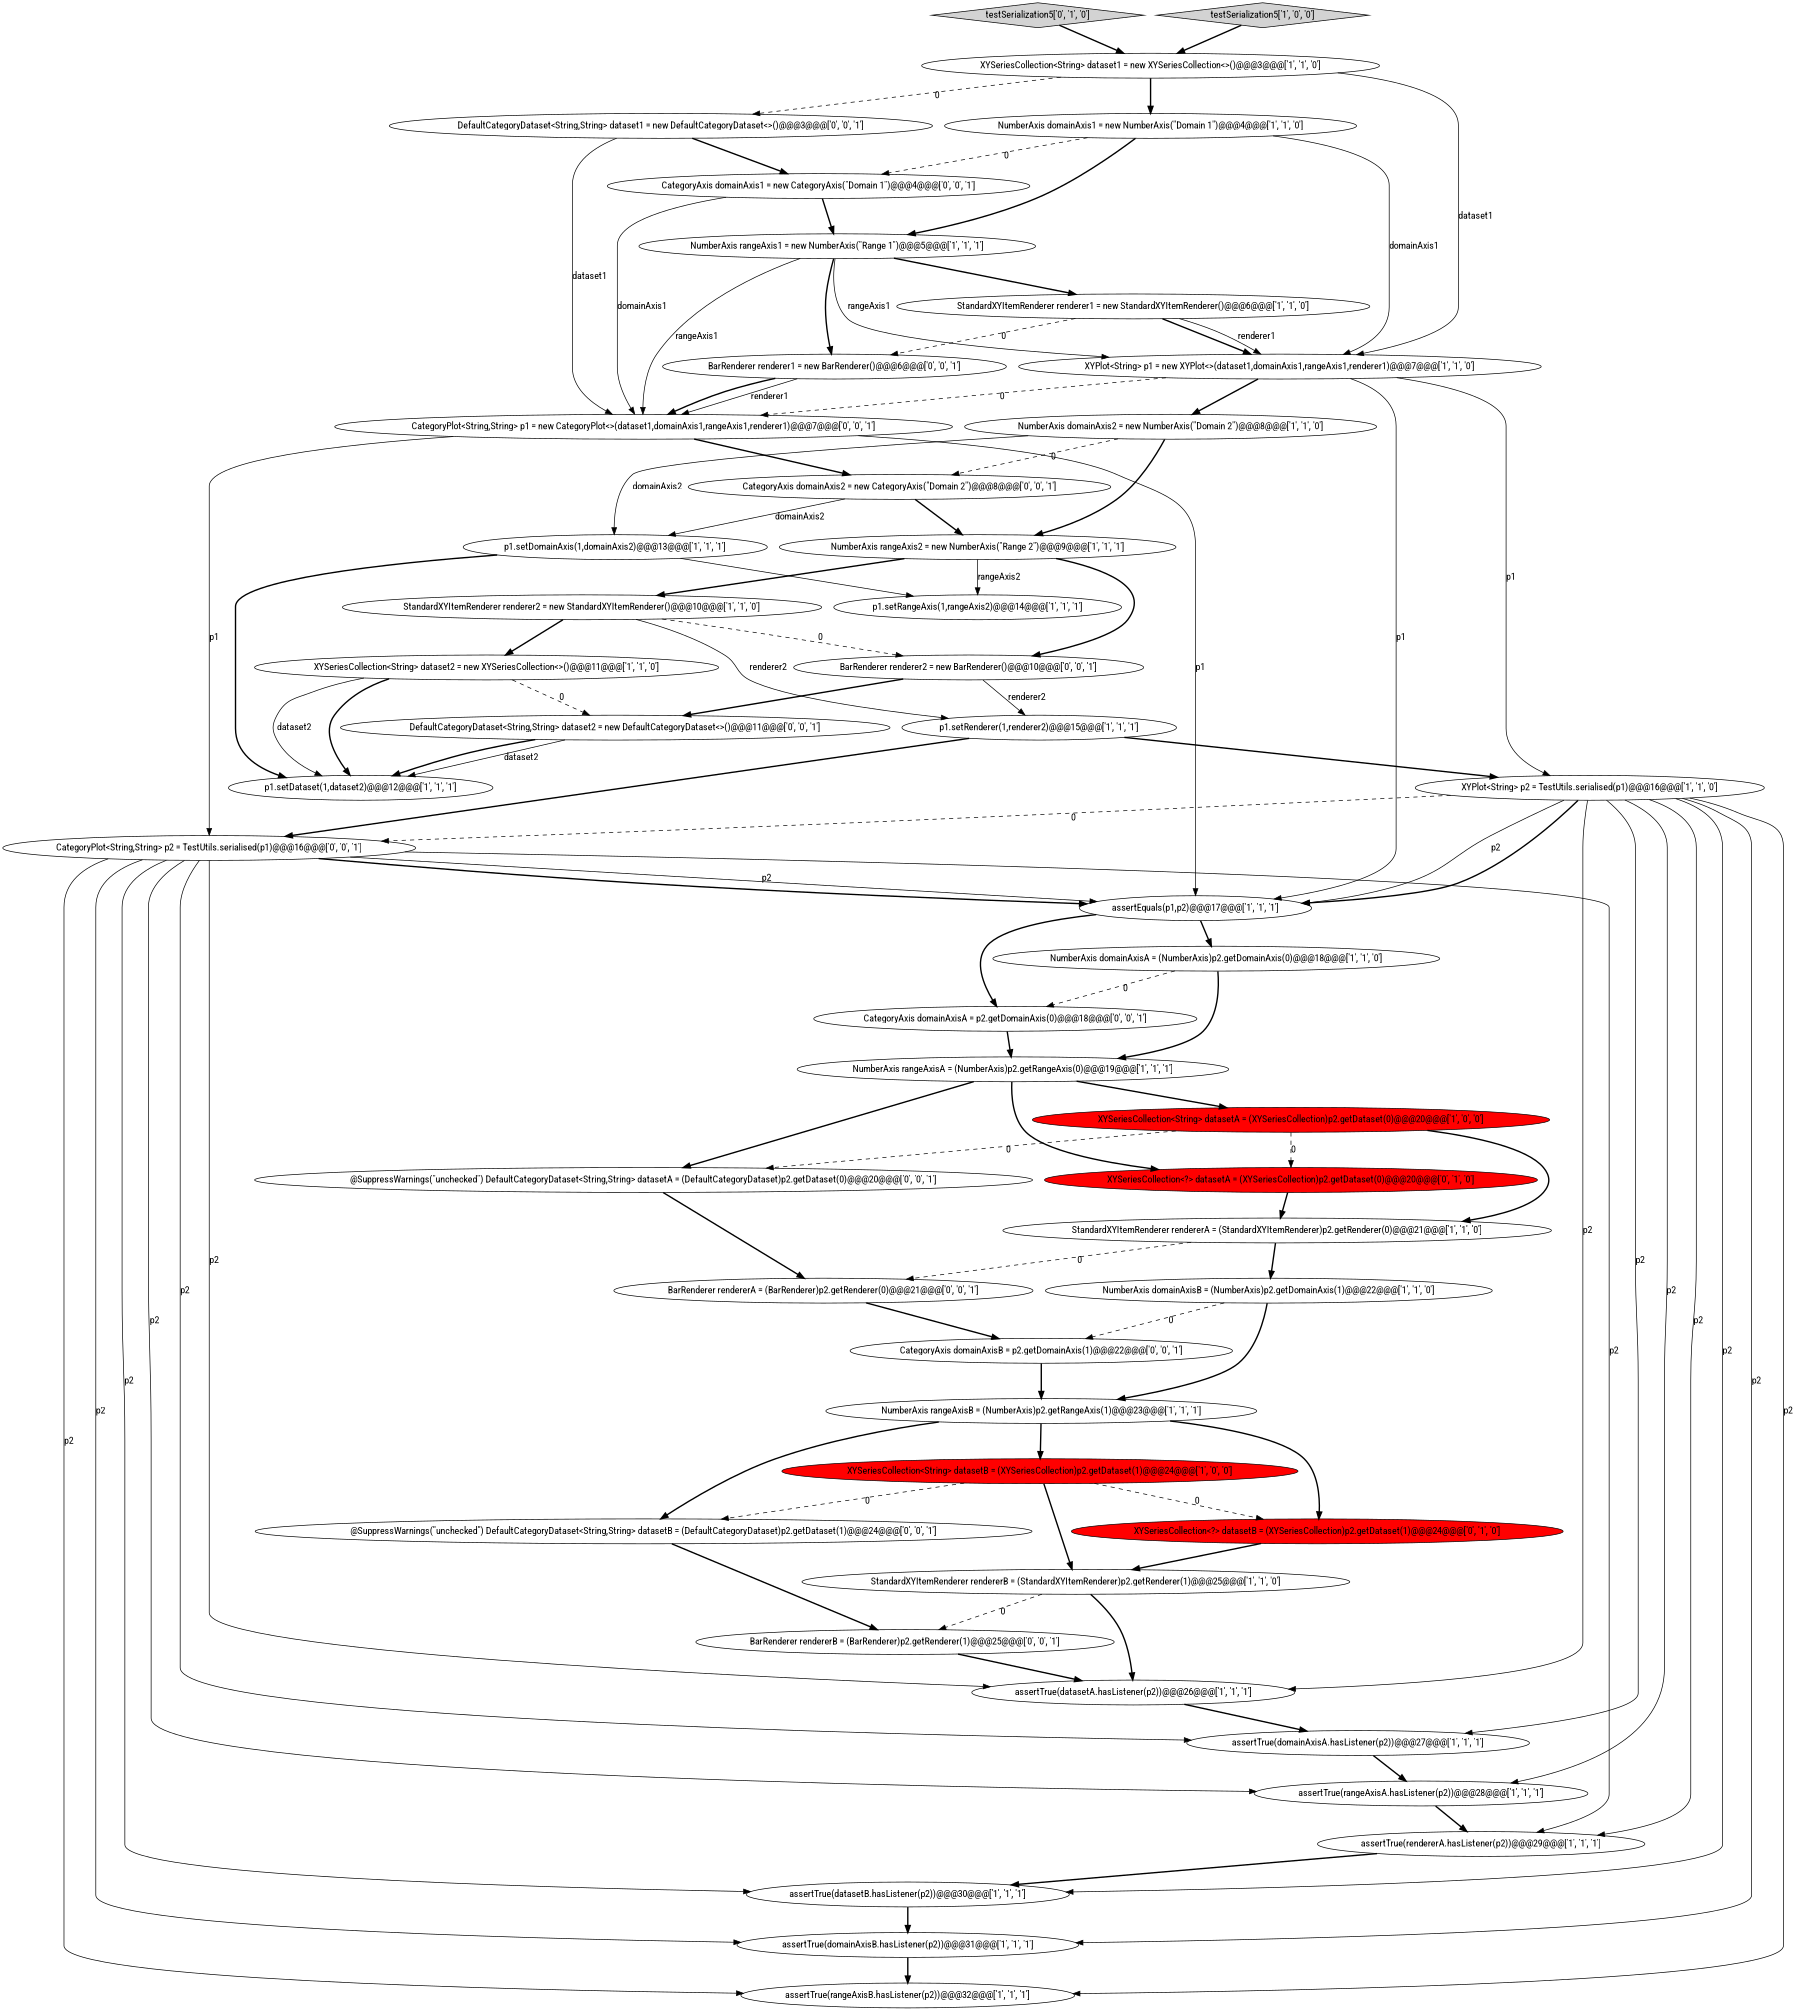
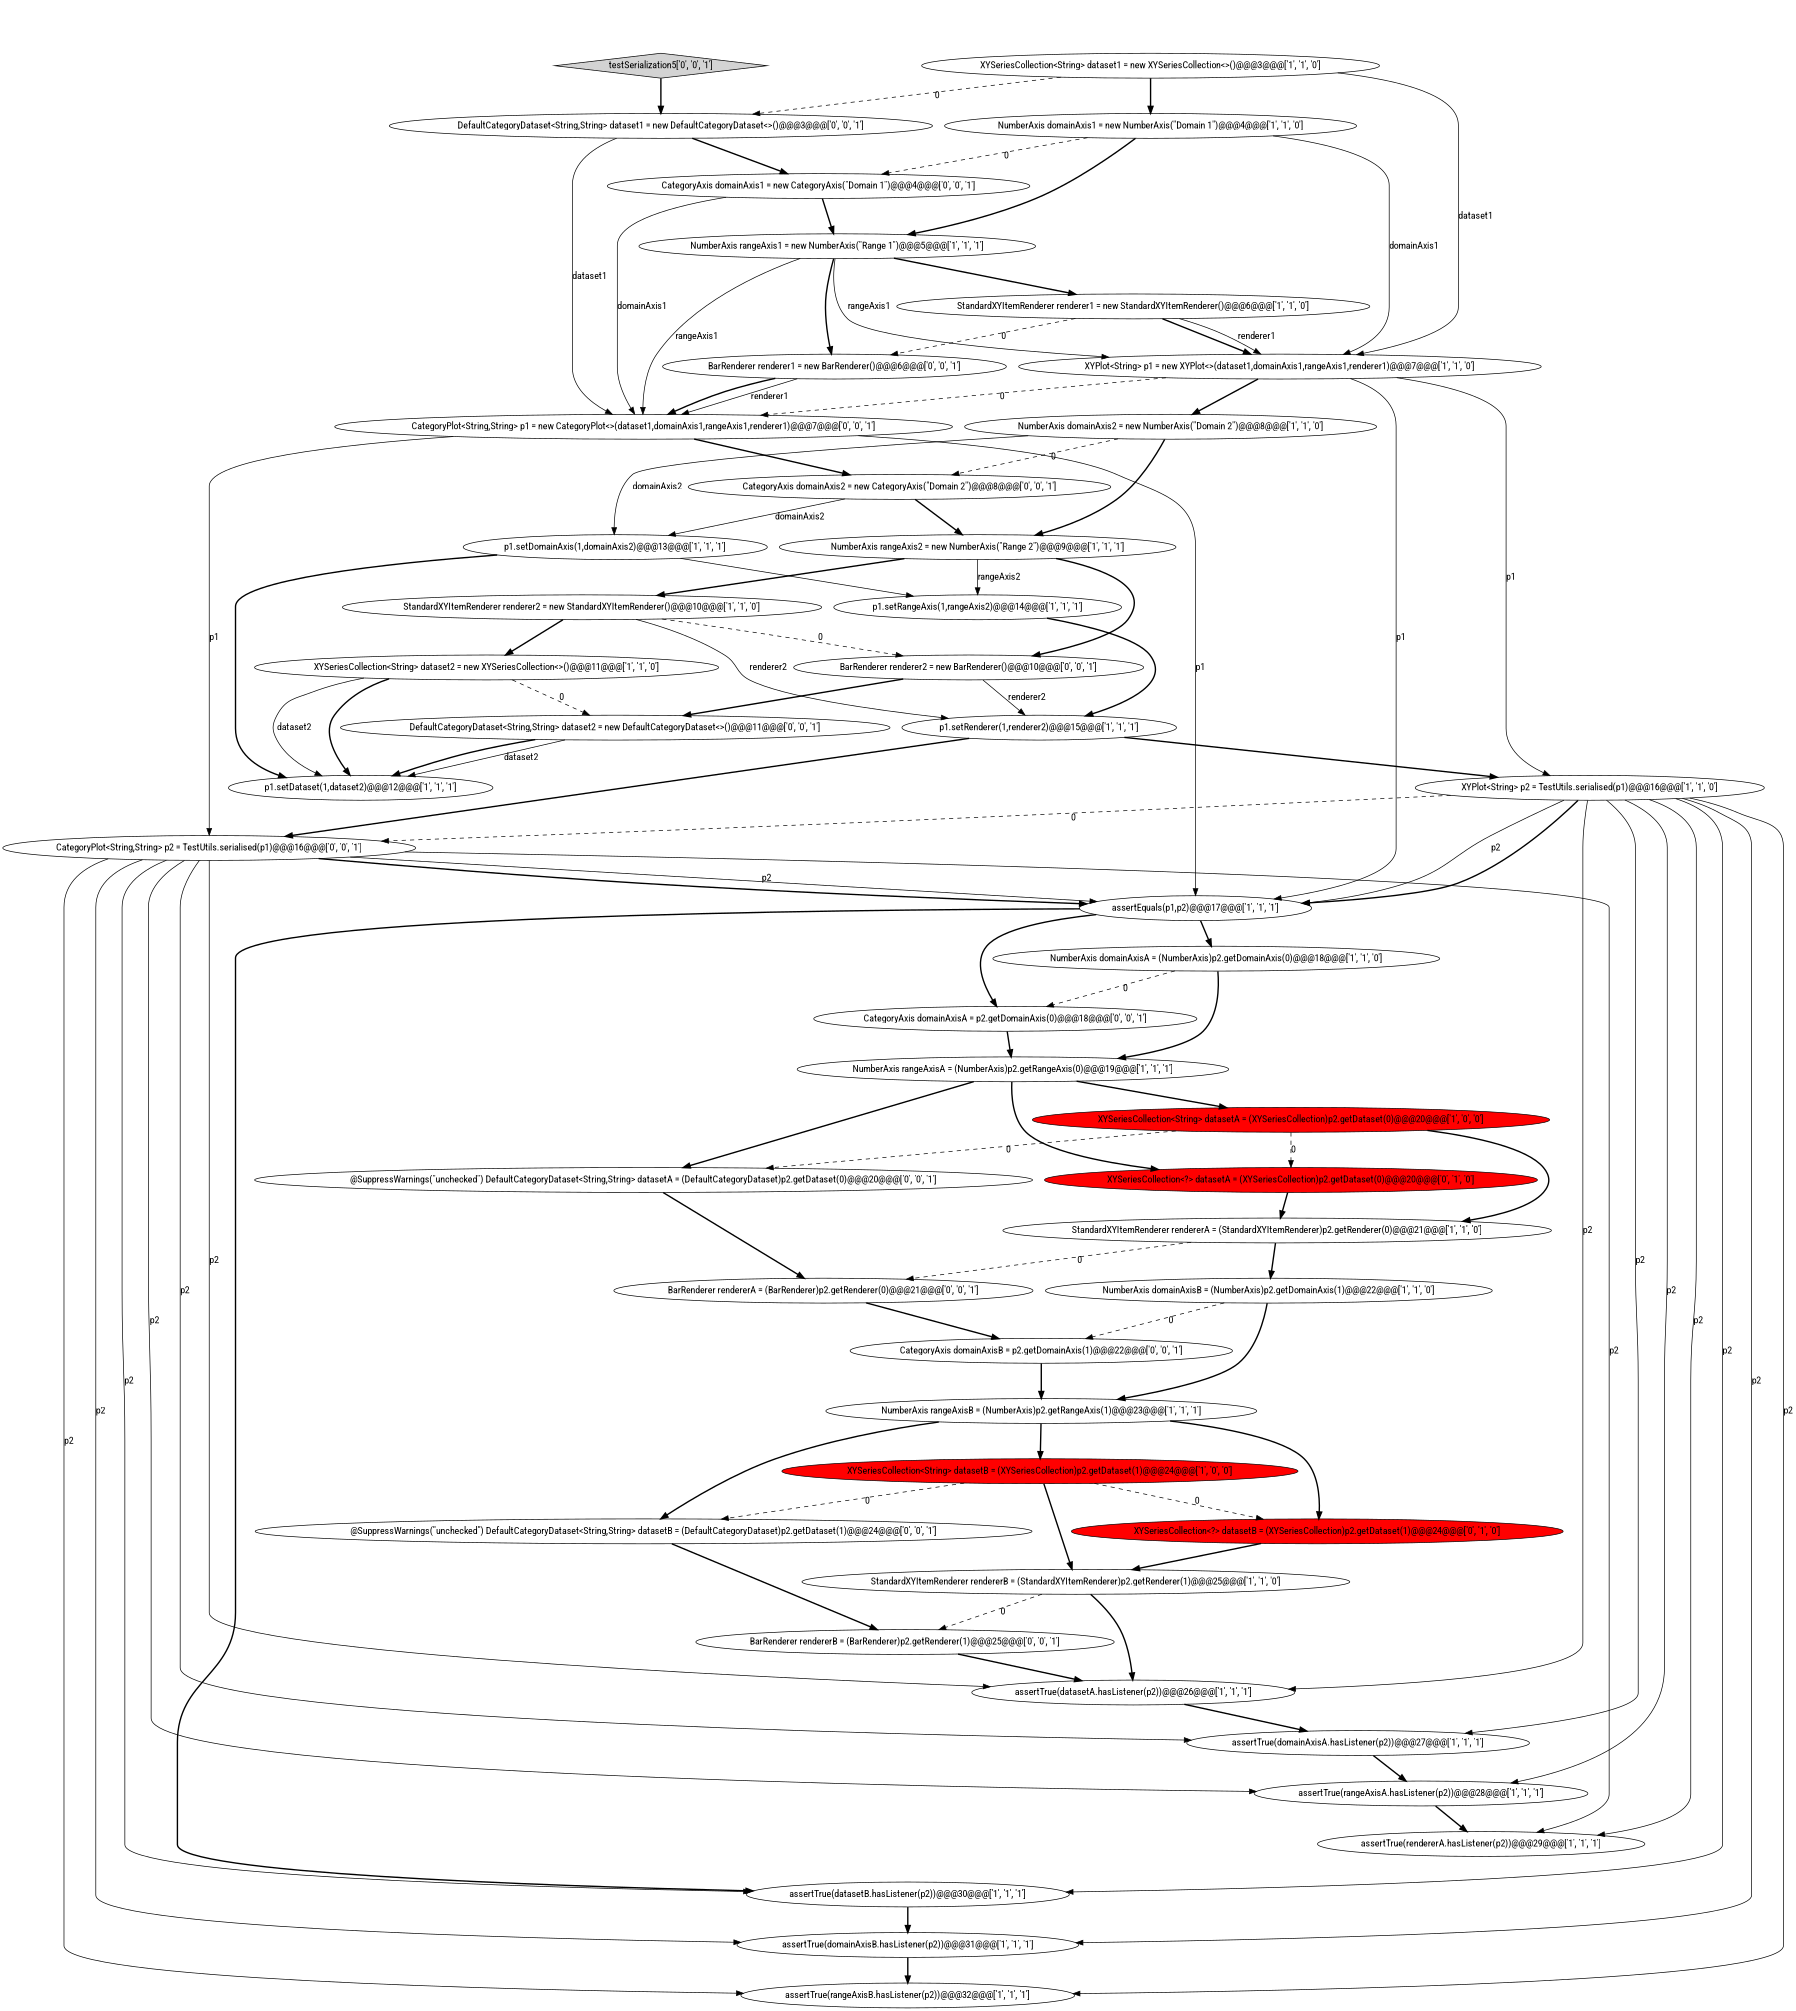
(1038, 15) -> none
(1263, 15) -> none
none -> (661, 66)
none -> (1145, 650)
(1198, 1869) -> (236, 1271)
